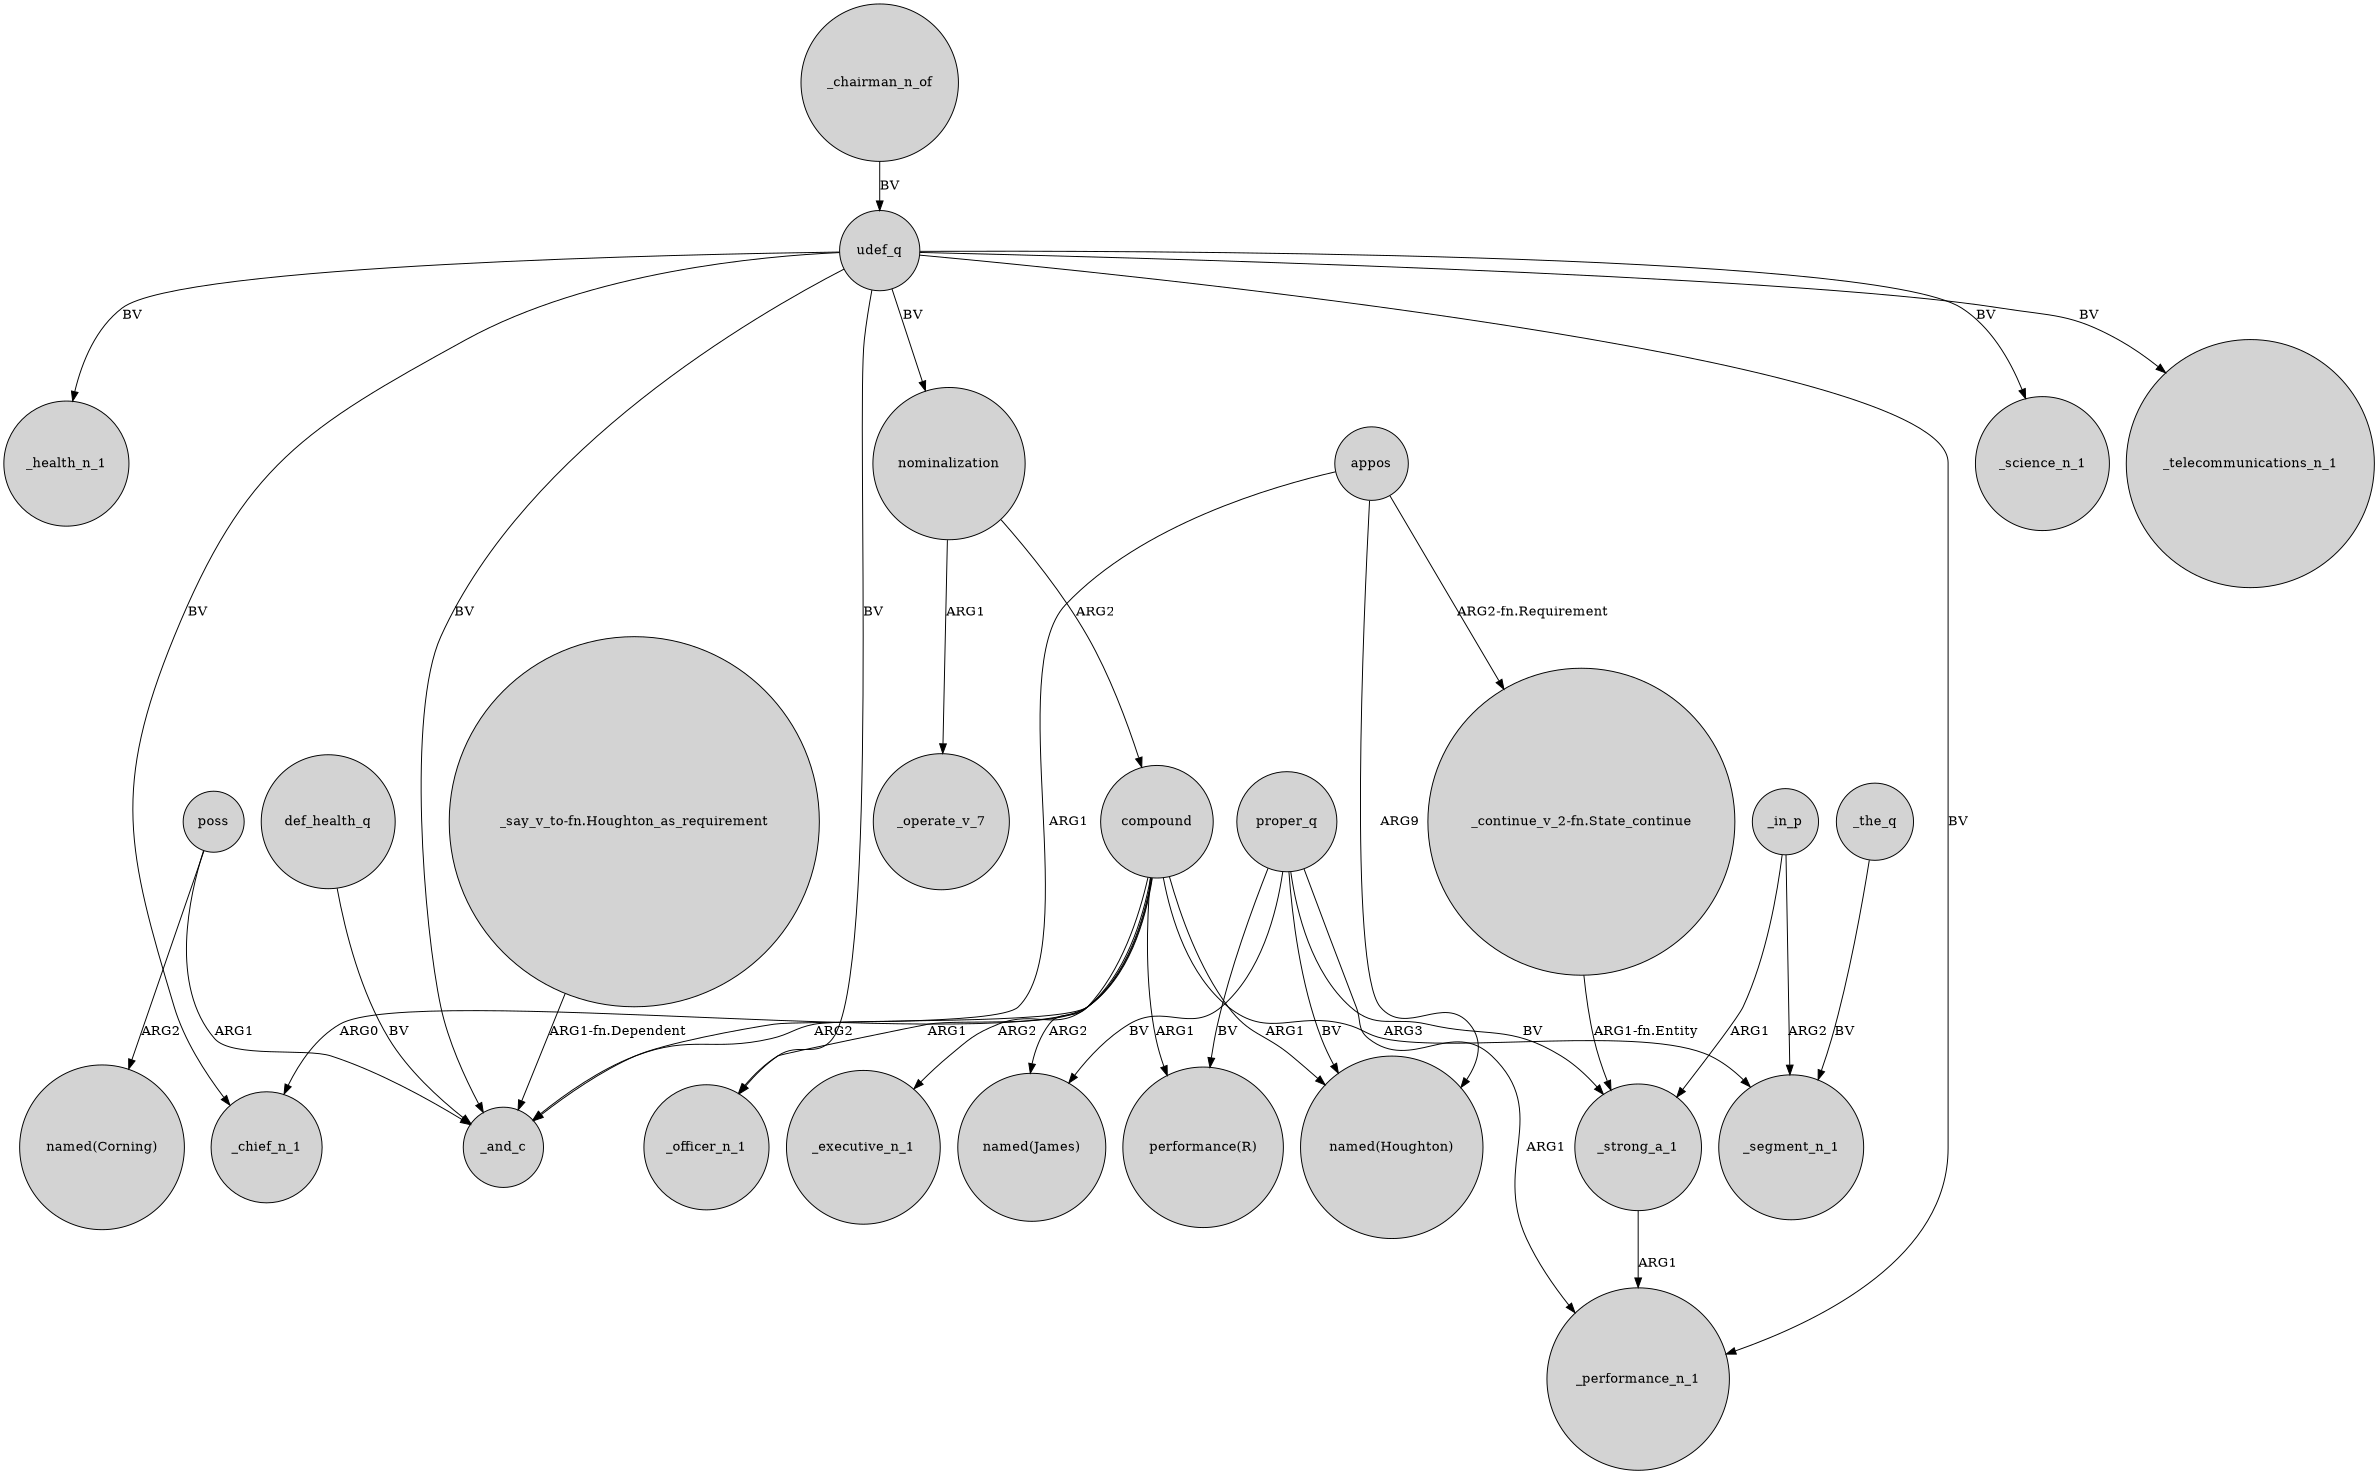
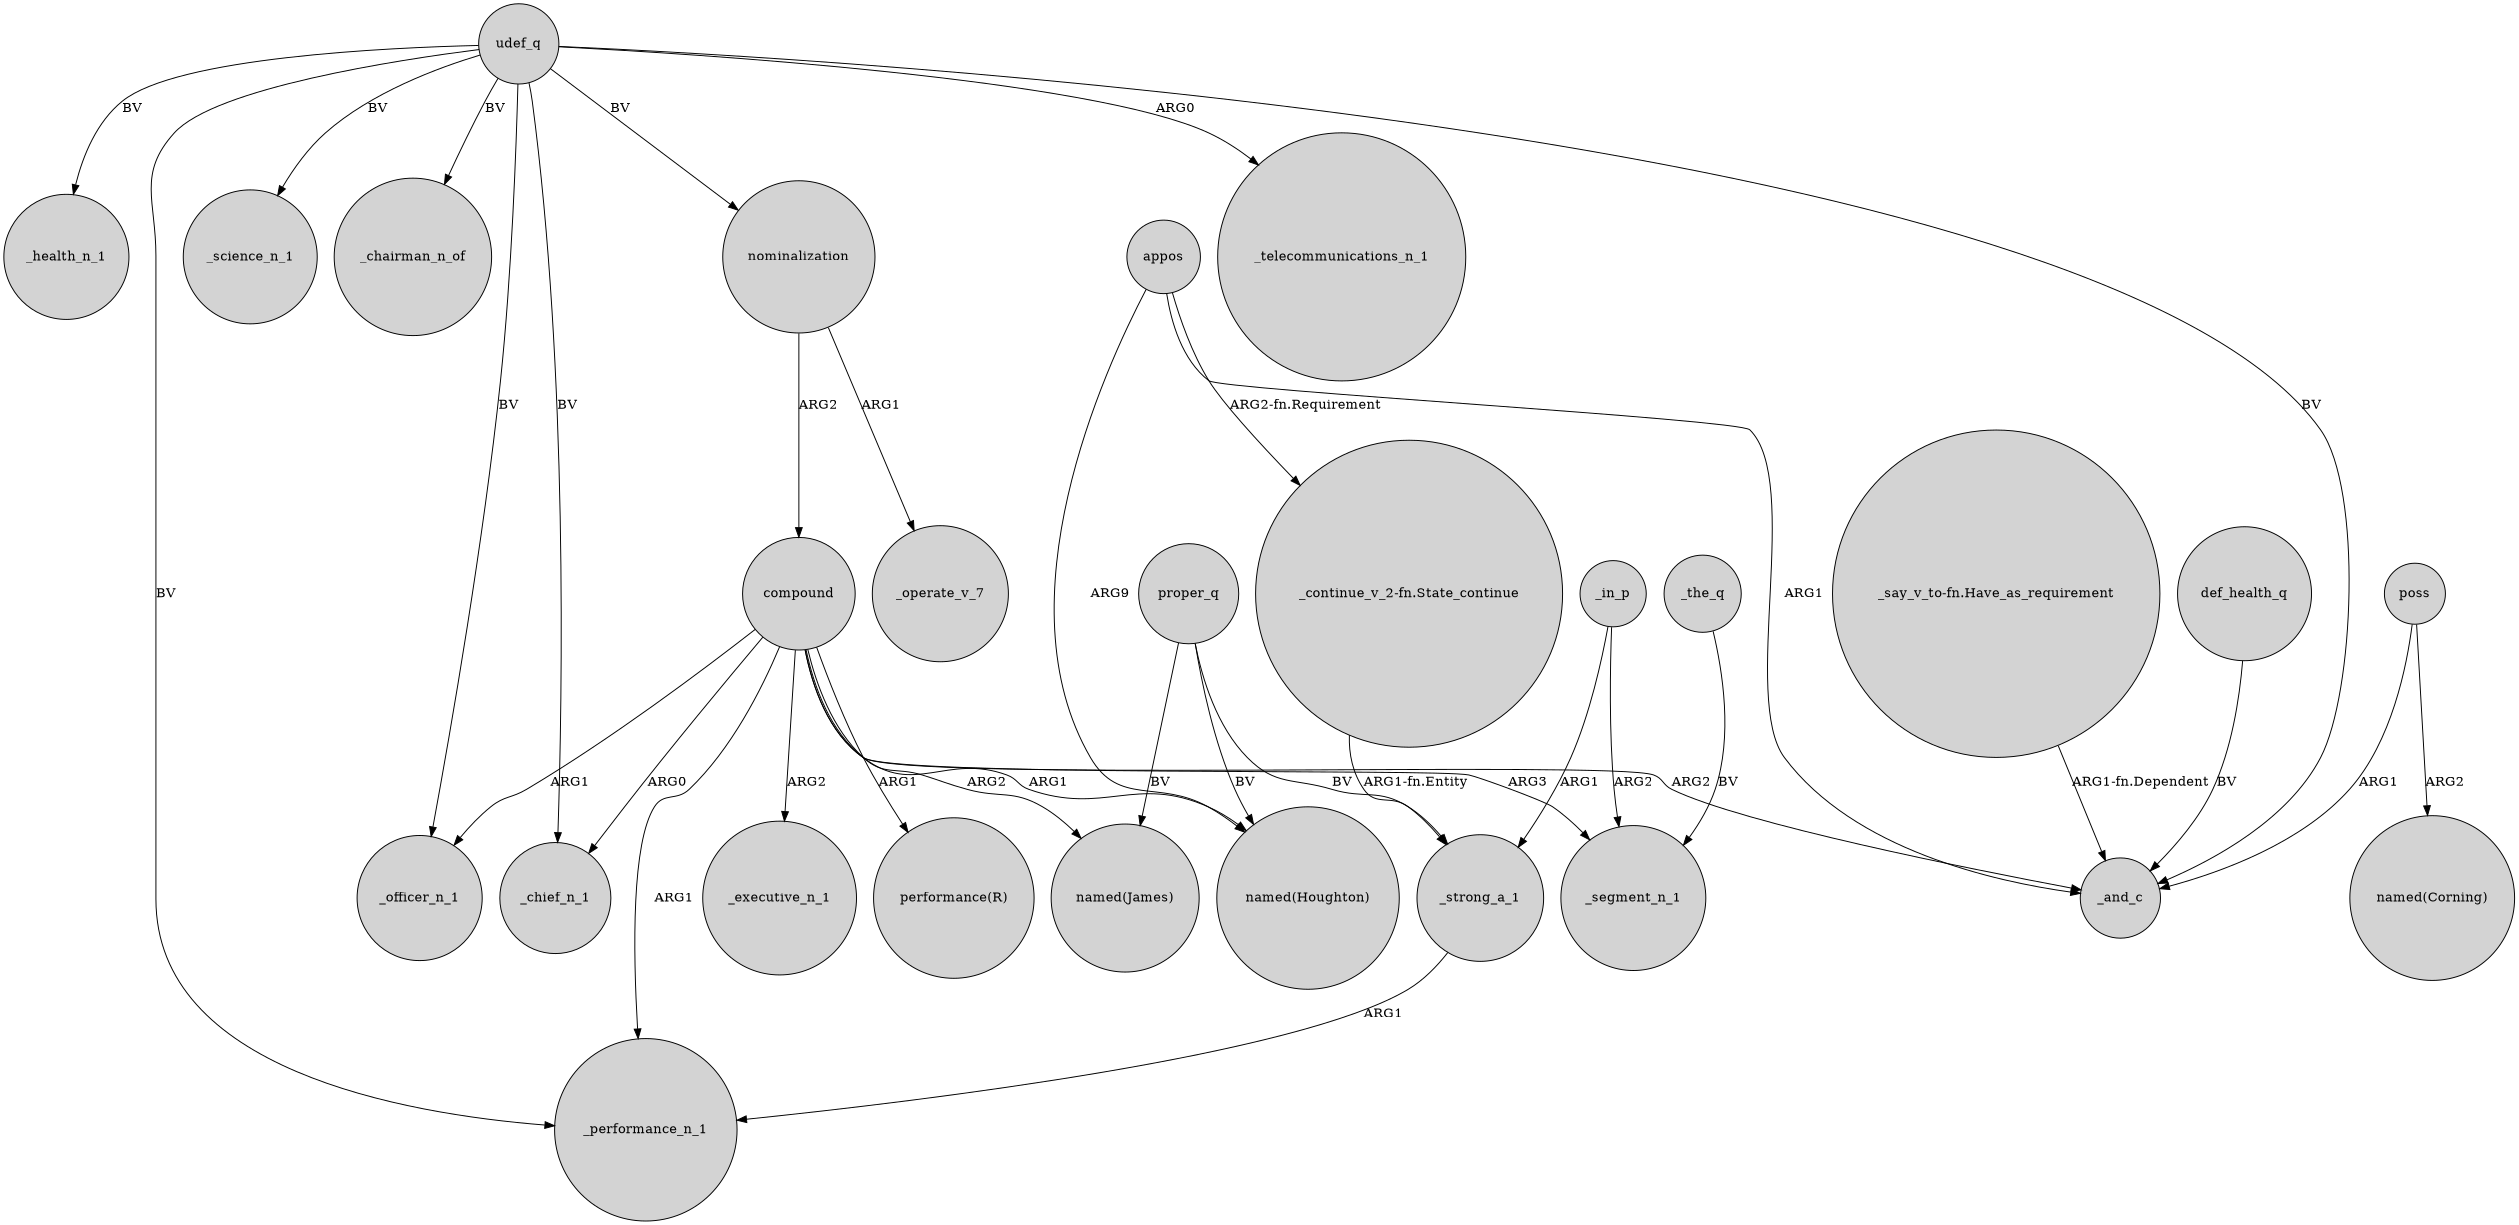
(880, 181) -> (472, 126)
(2089, 315) -> (1176, 108)
(634, 822) -> (1996, 594)
(1235, 962) -> none
(1487, 1053) -> (651, 814)
